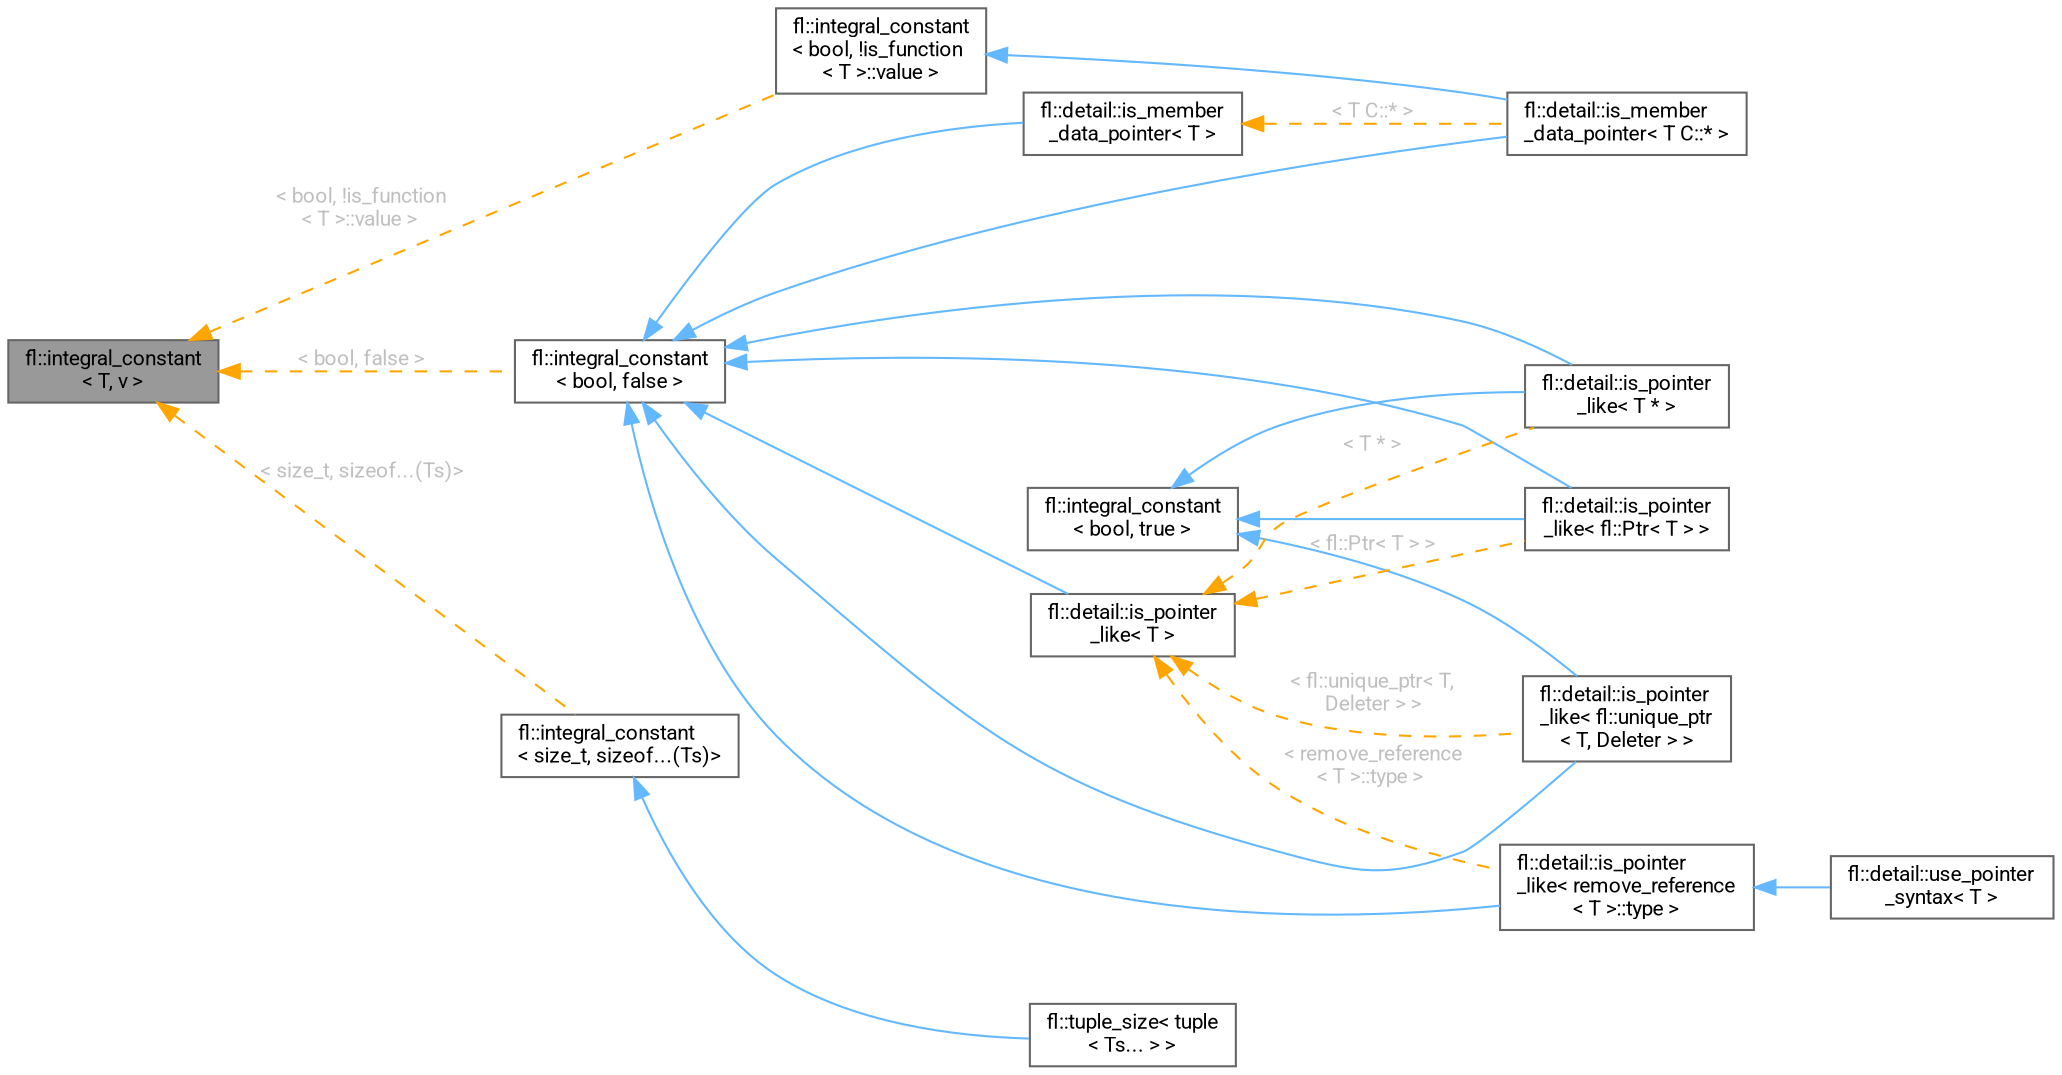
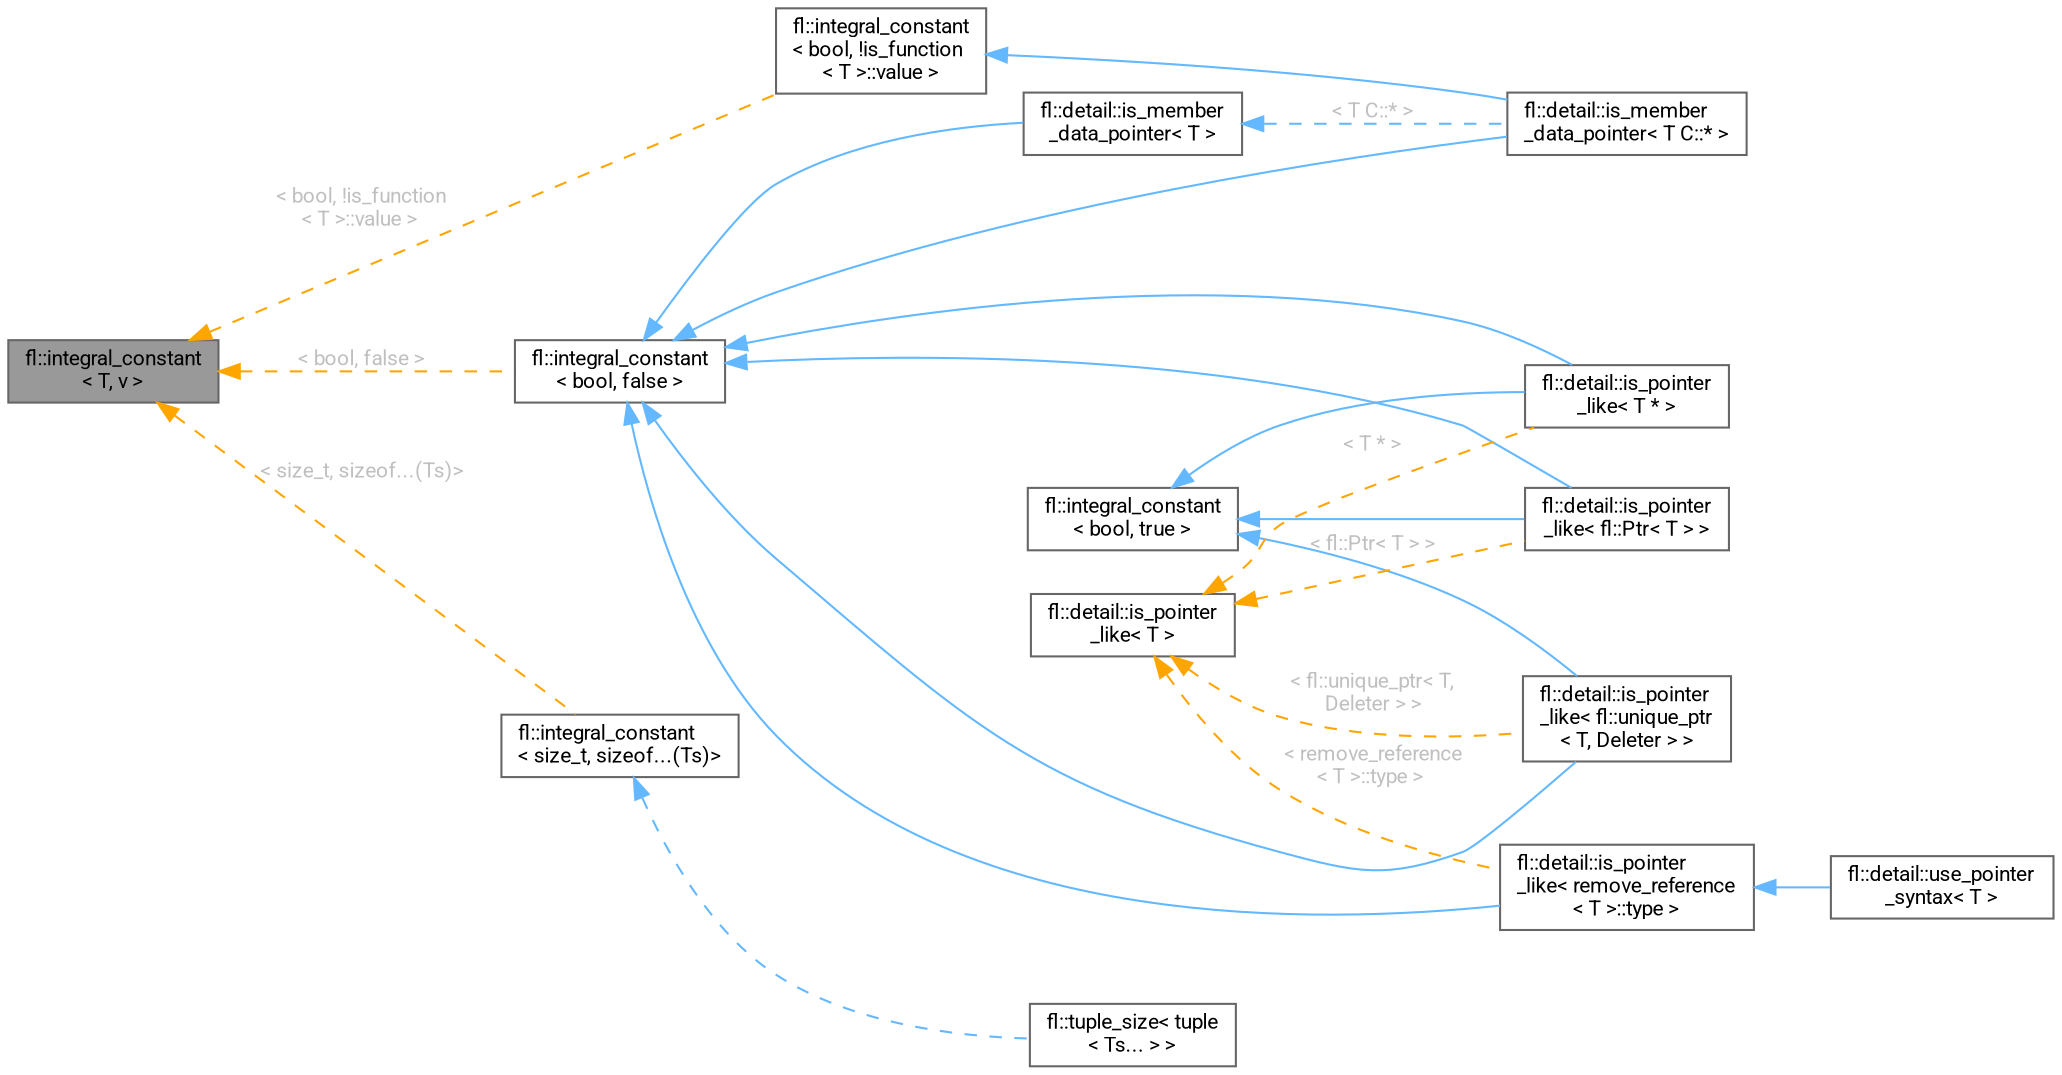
(1386, 124) -> (1386, 124)
(886, 503) -> none
(793, 984) -> (793, 984)
